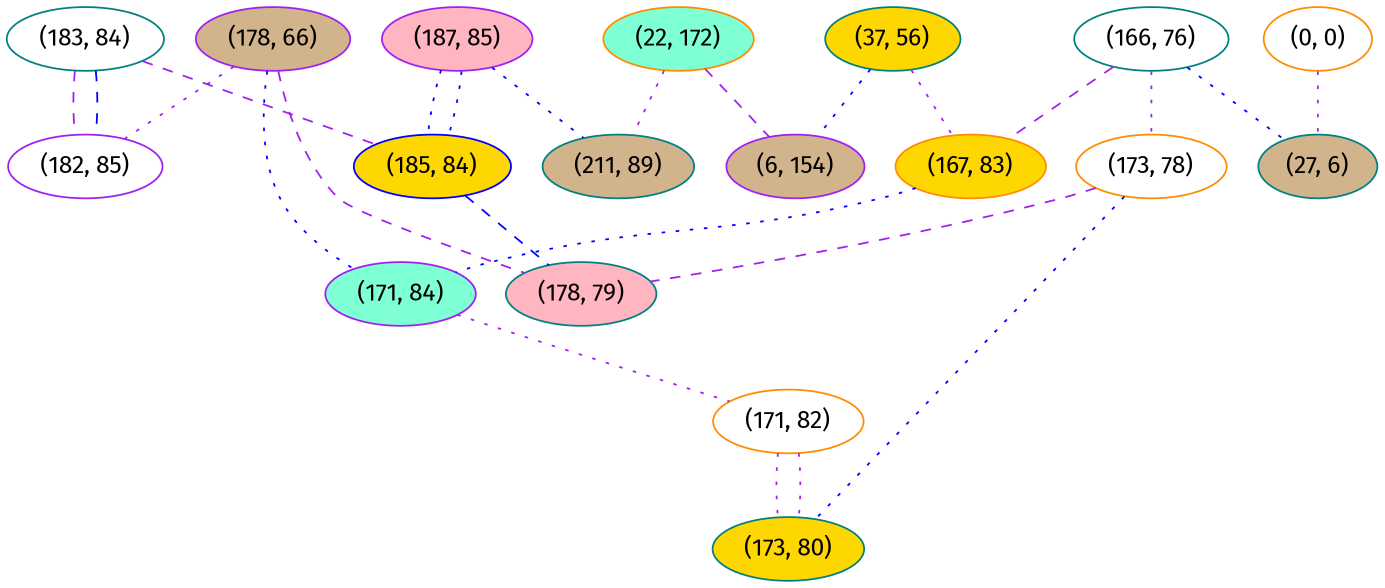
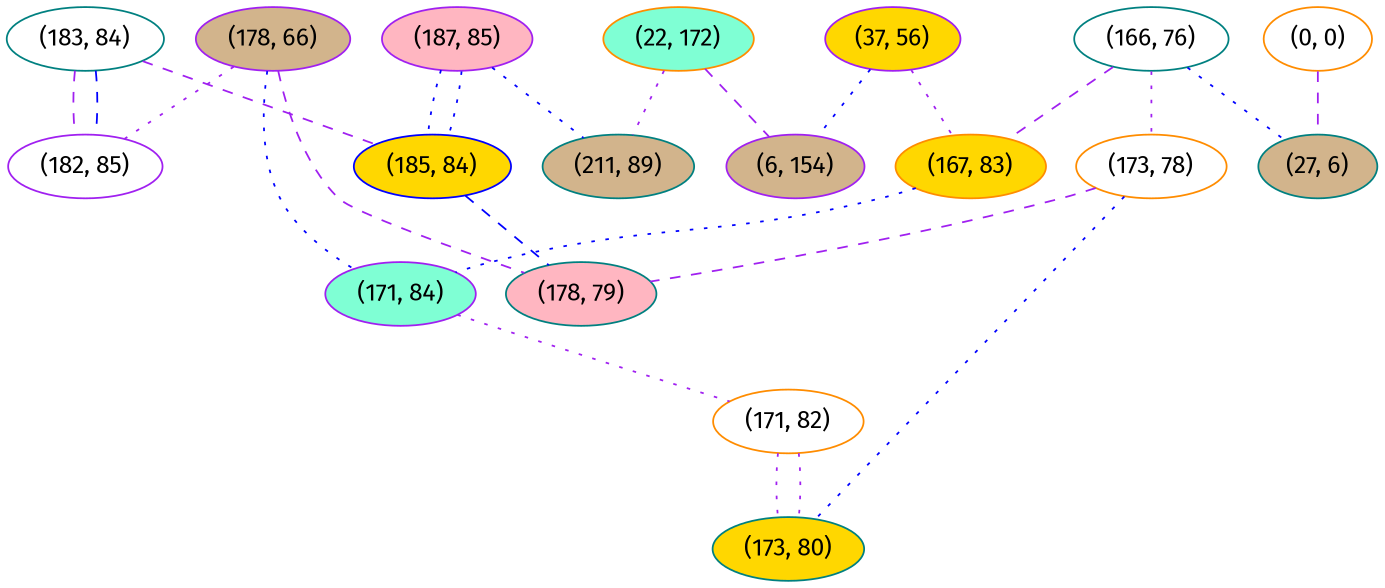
(893, 39) -> (893, 39)
(1318, 103) -> (1318, 103)
